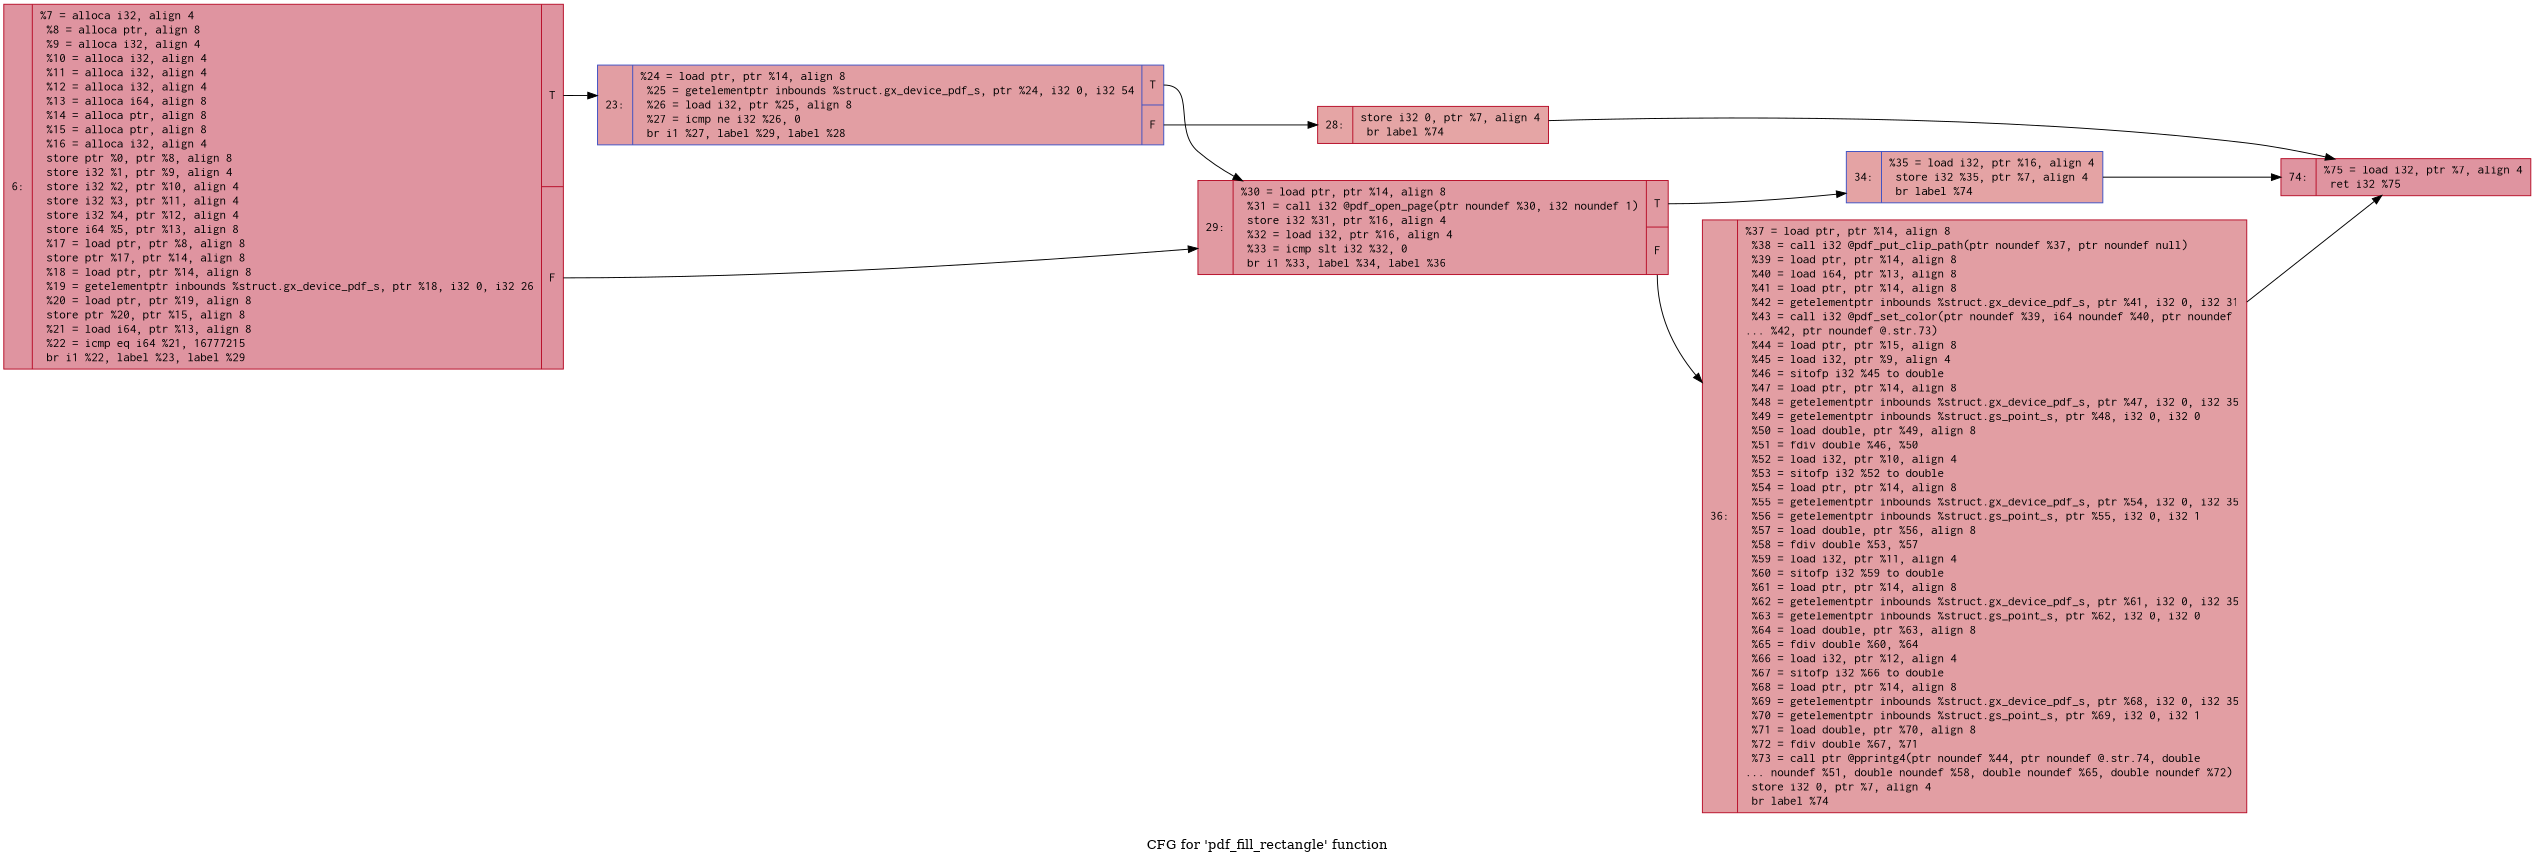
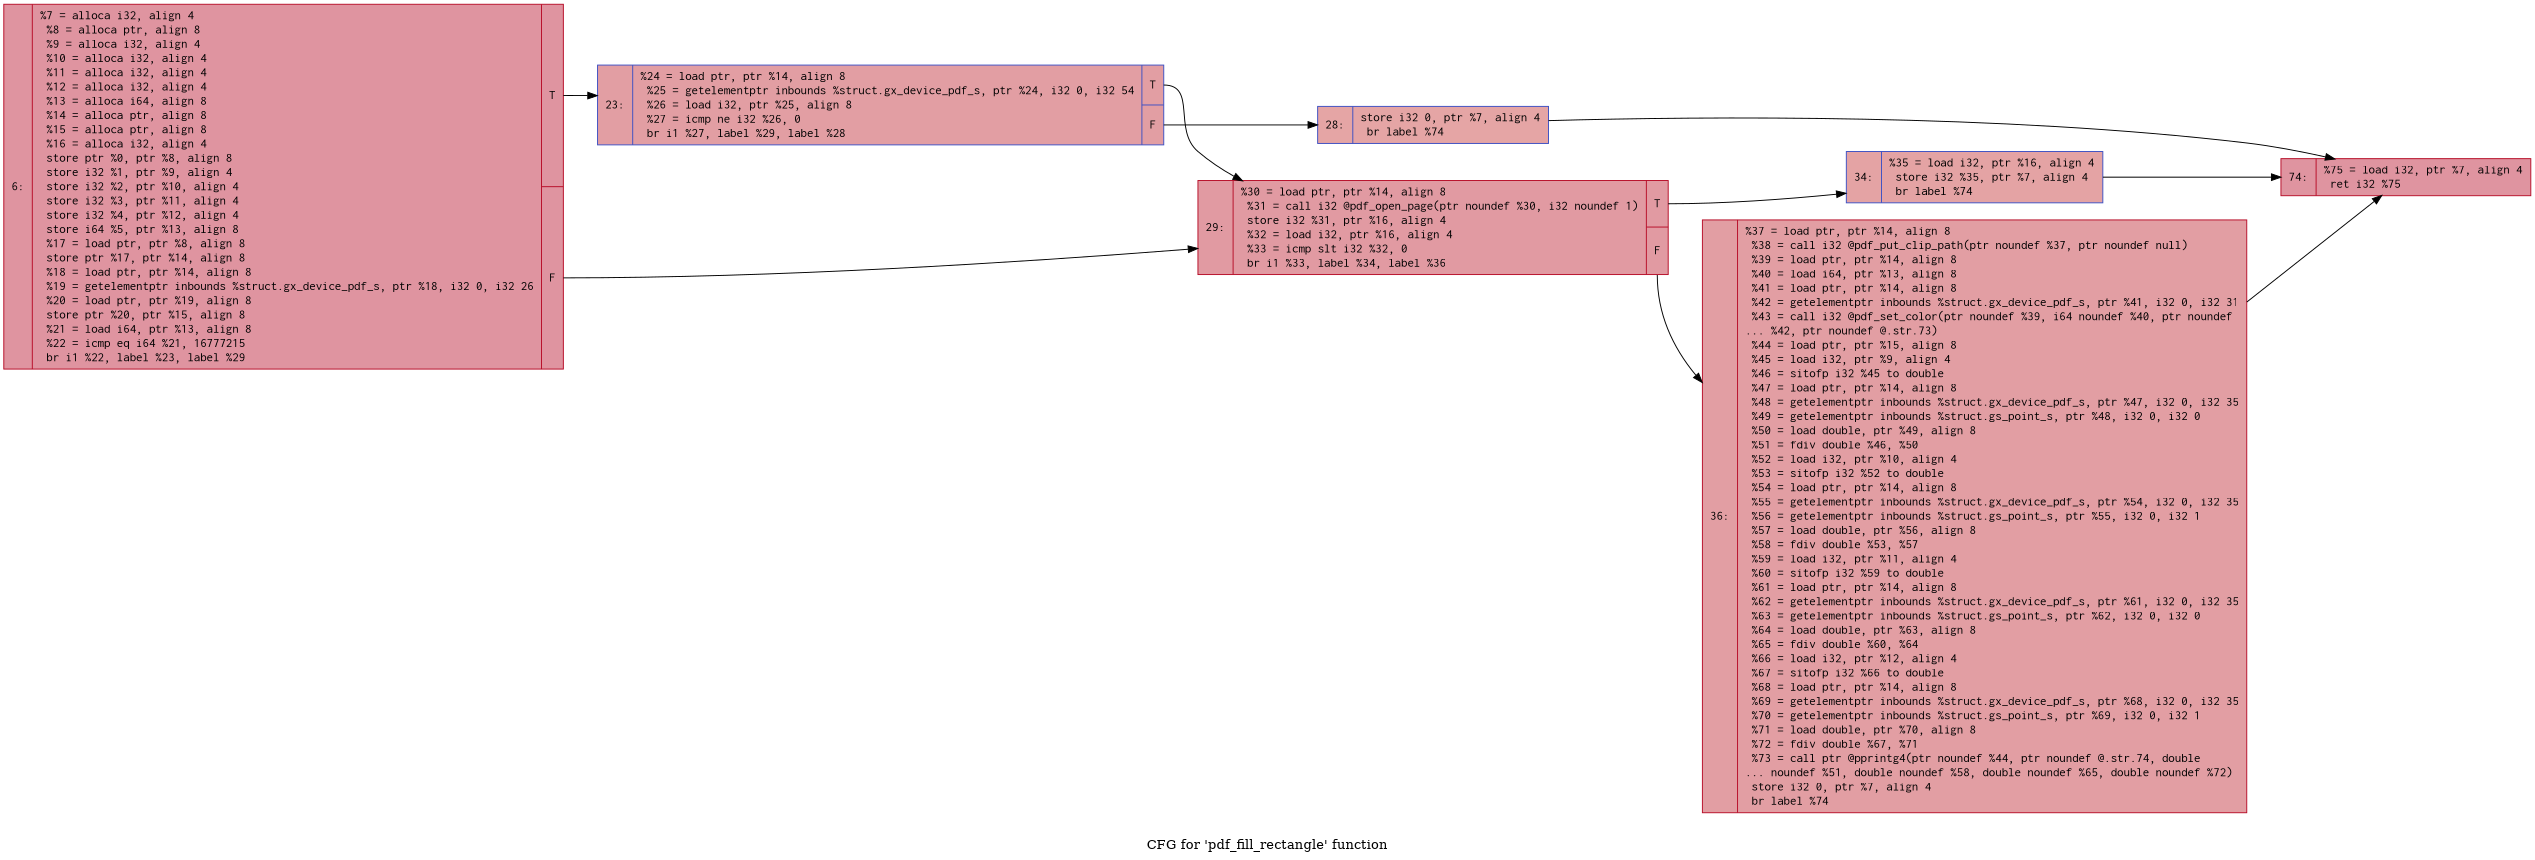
(1433, 125) -> (1433, 125)
